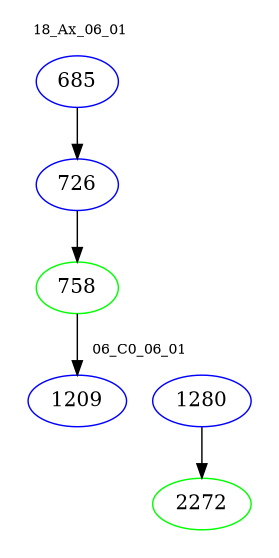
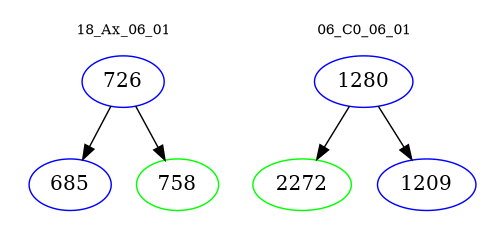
(77, 126) -> (100, 126)
(77, 345) -> (391, 127)
